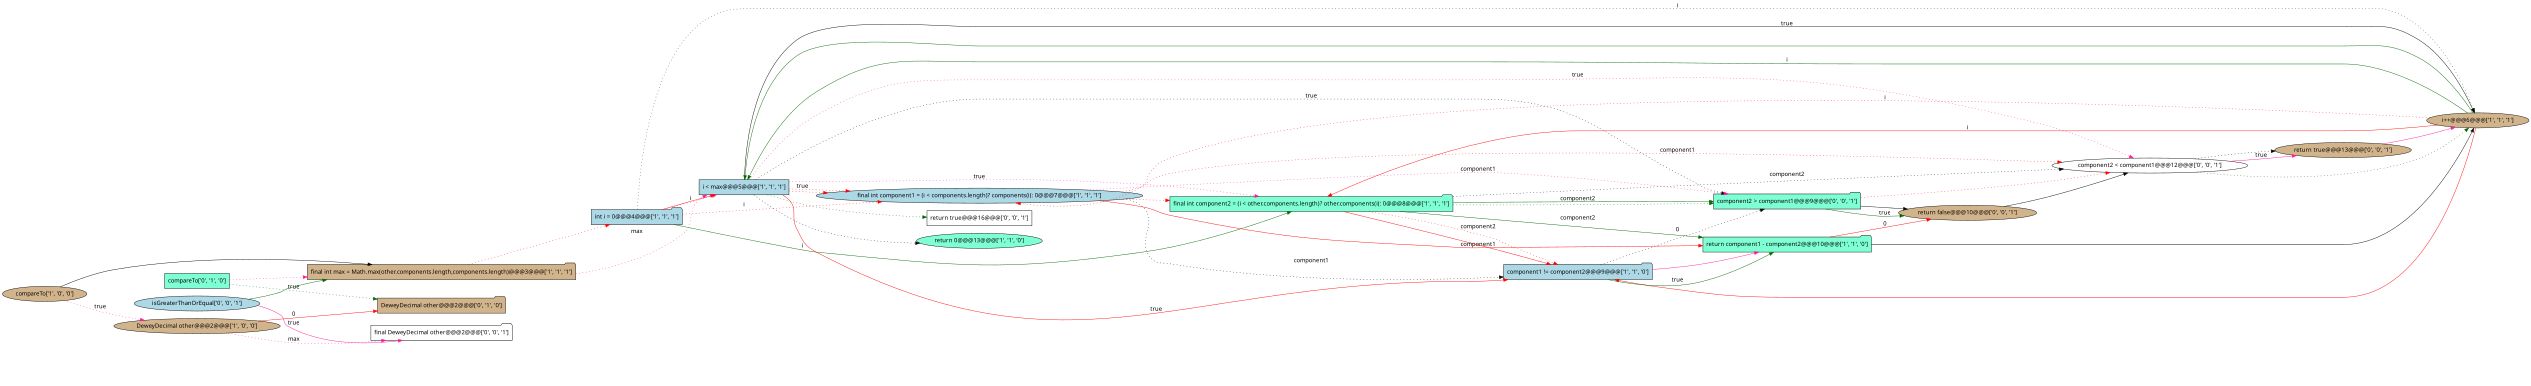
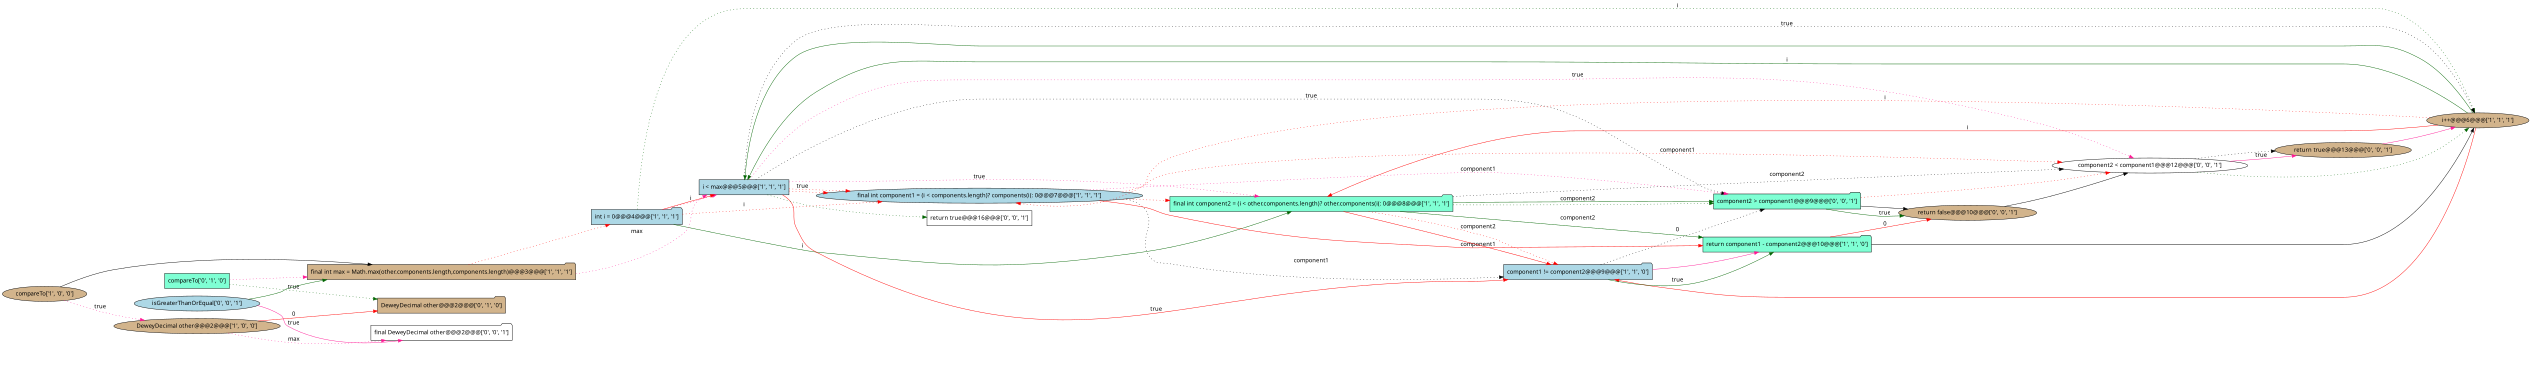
(1575, 27) -> (1575, 27)
(979, 241) -> none
